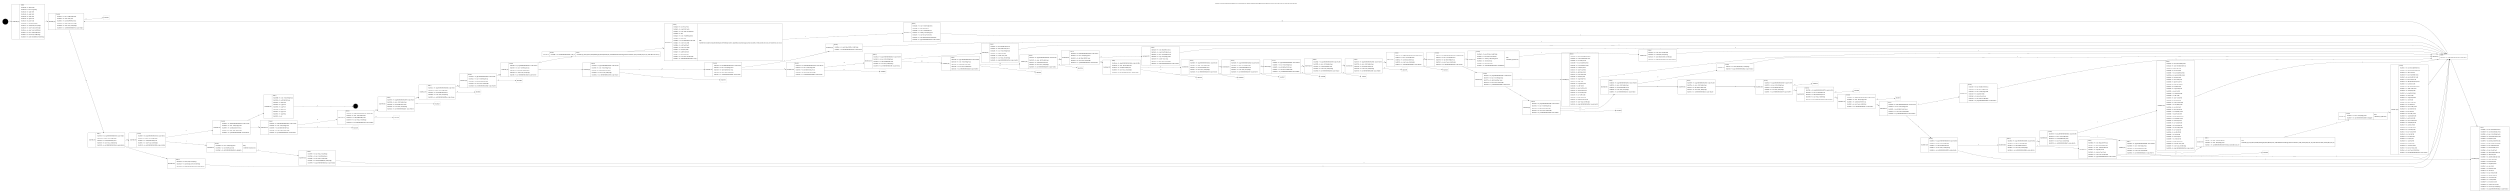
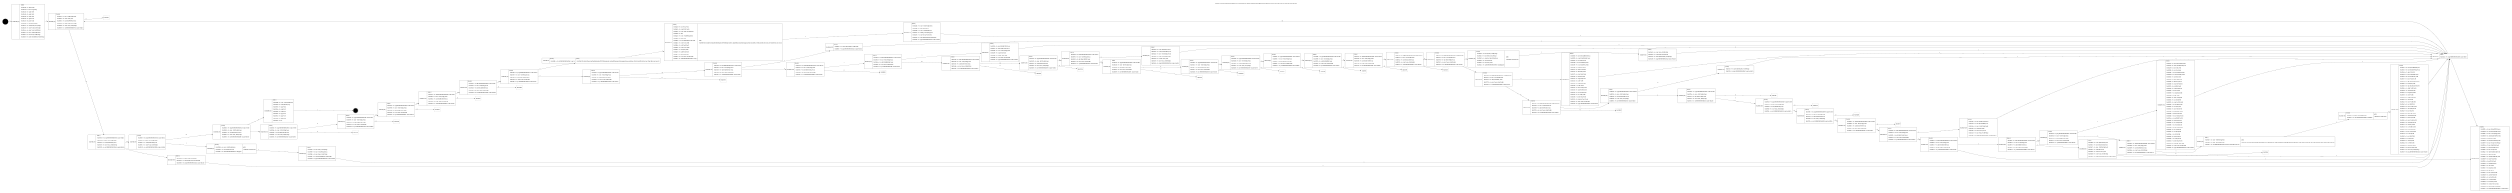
none -> (1774, 96)
